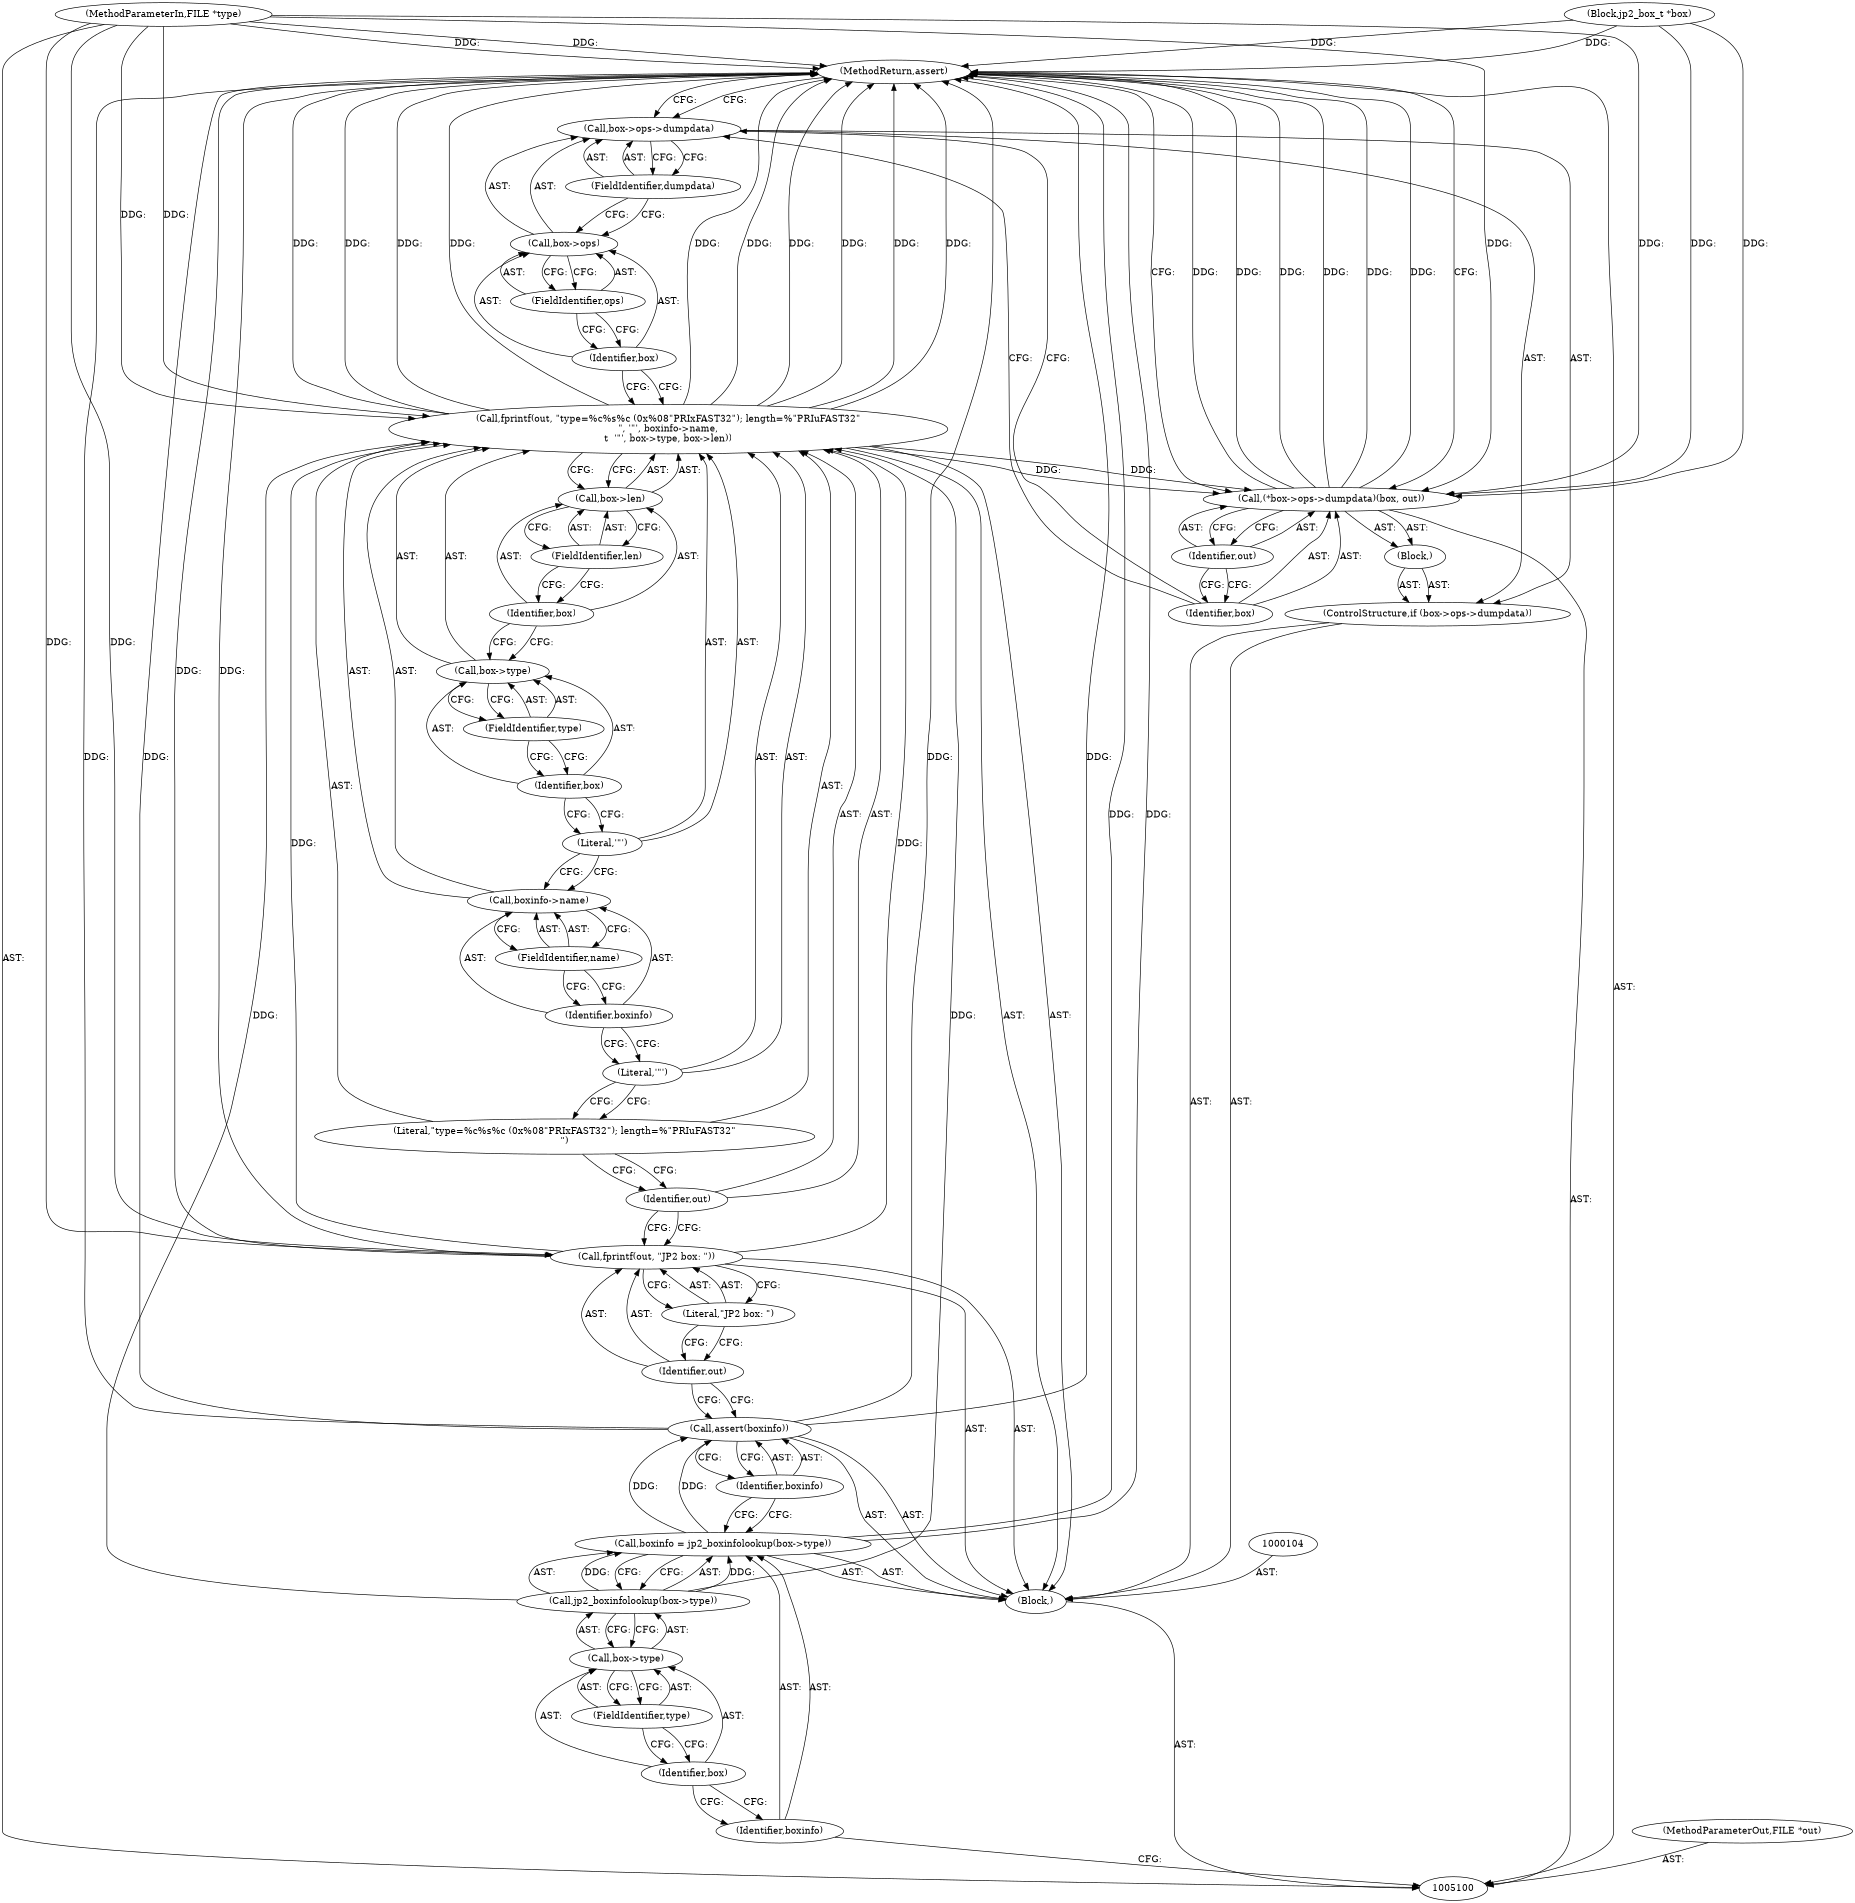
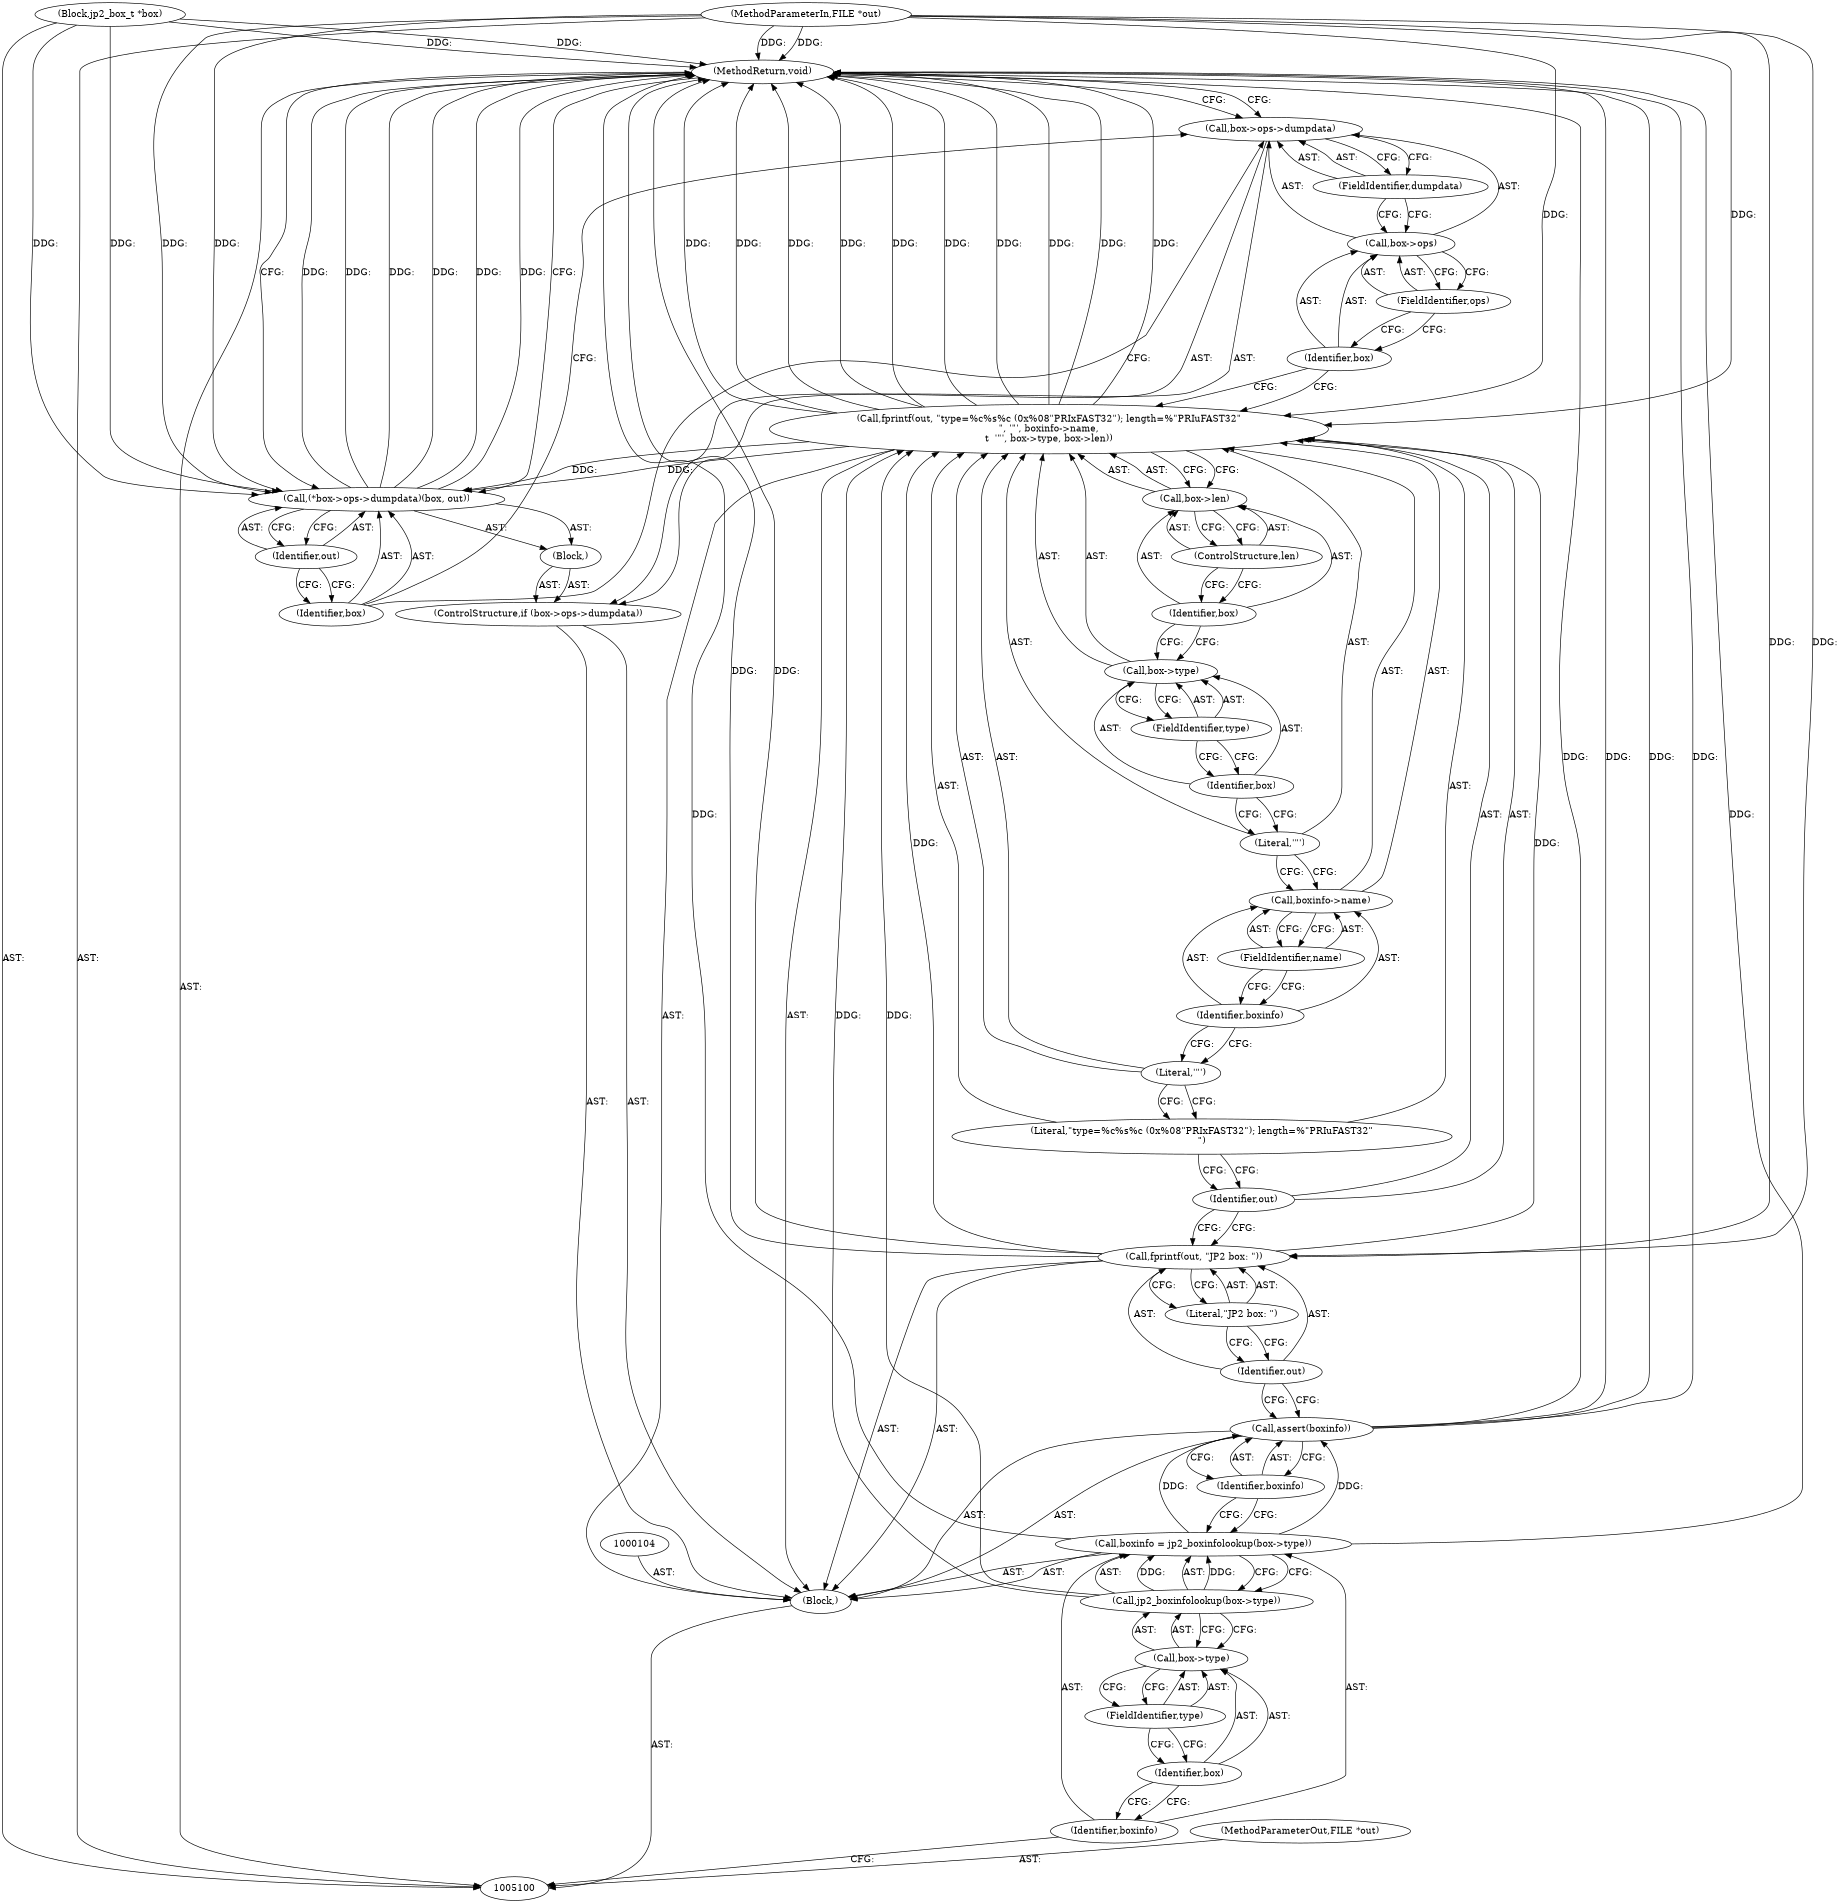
(164, 15) -> (806, 15)
(894, 72) -> (763, 72)
(597, 557) -> (1247, 557)
(1571, 1160) -> (3, 1153)
